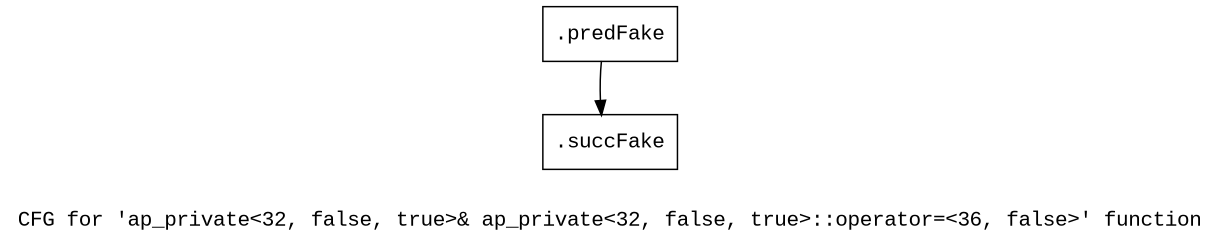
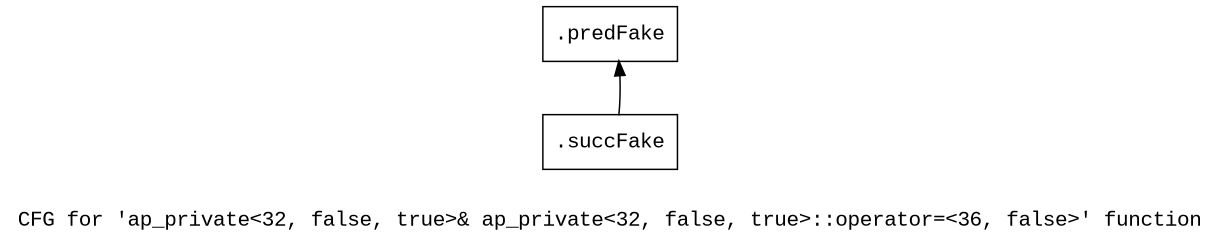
(600, 81) -> (620, 96)
